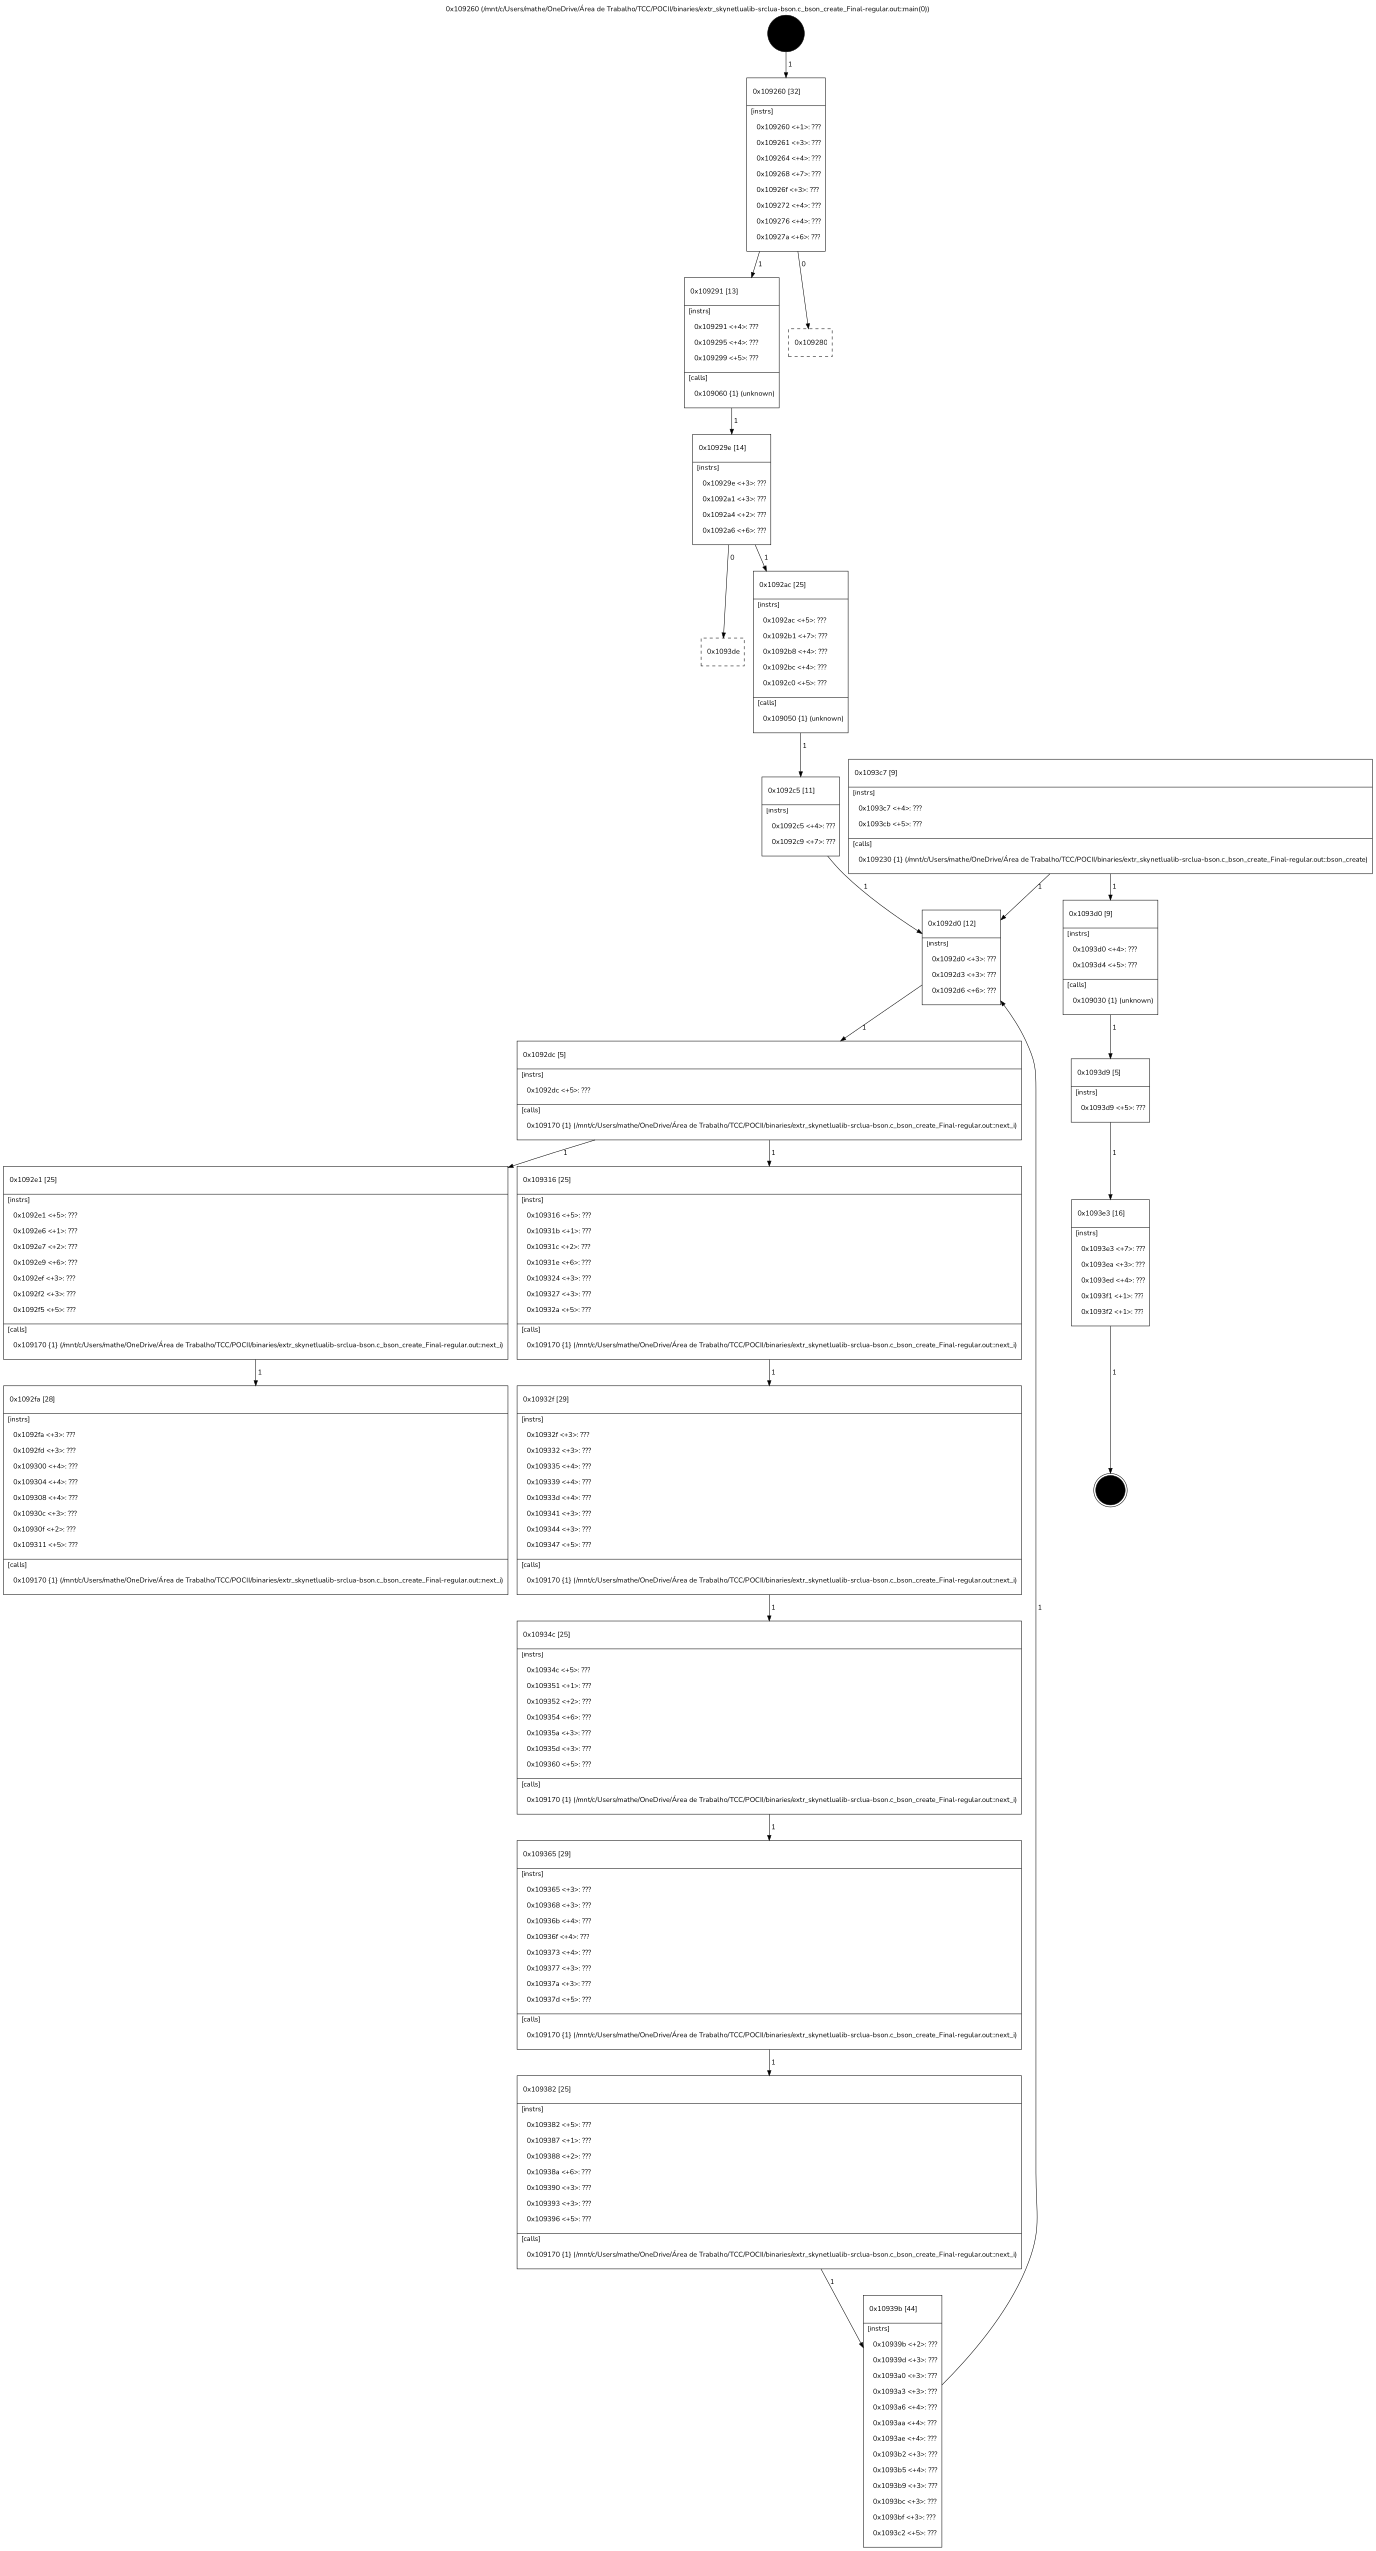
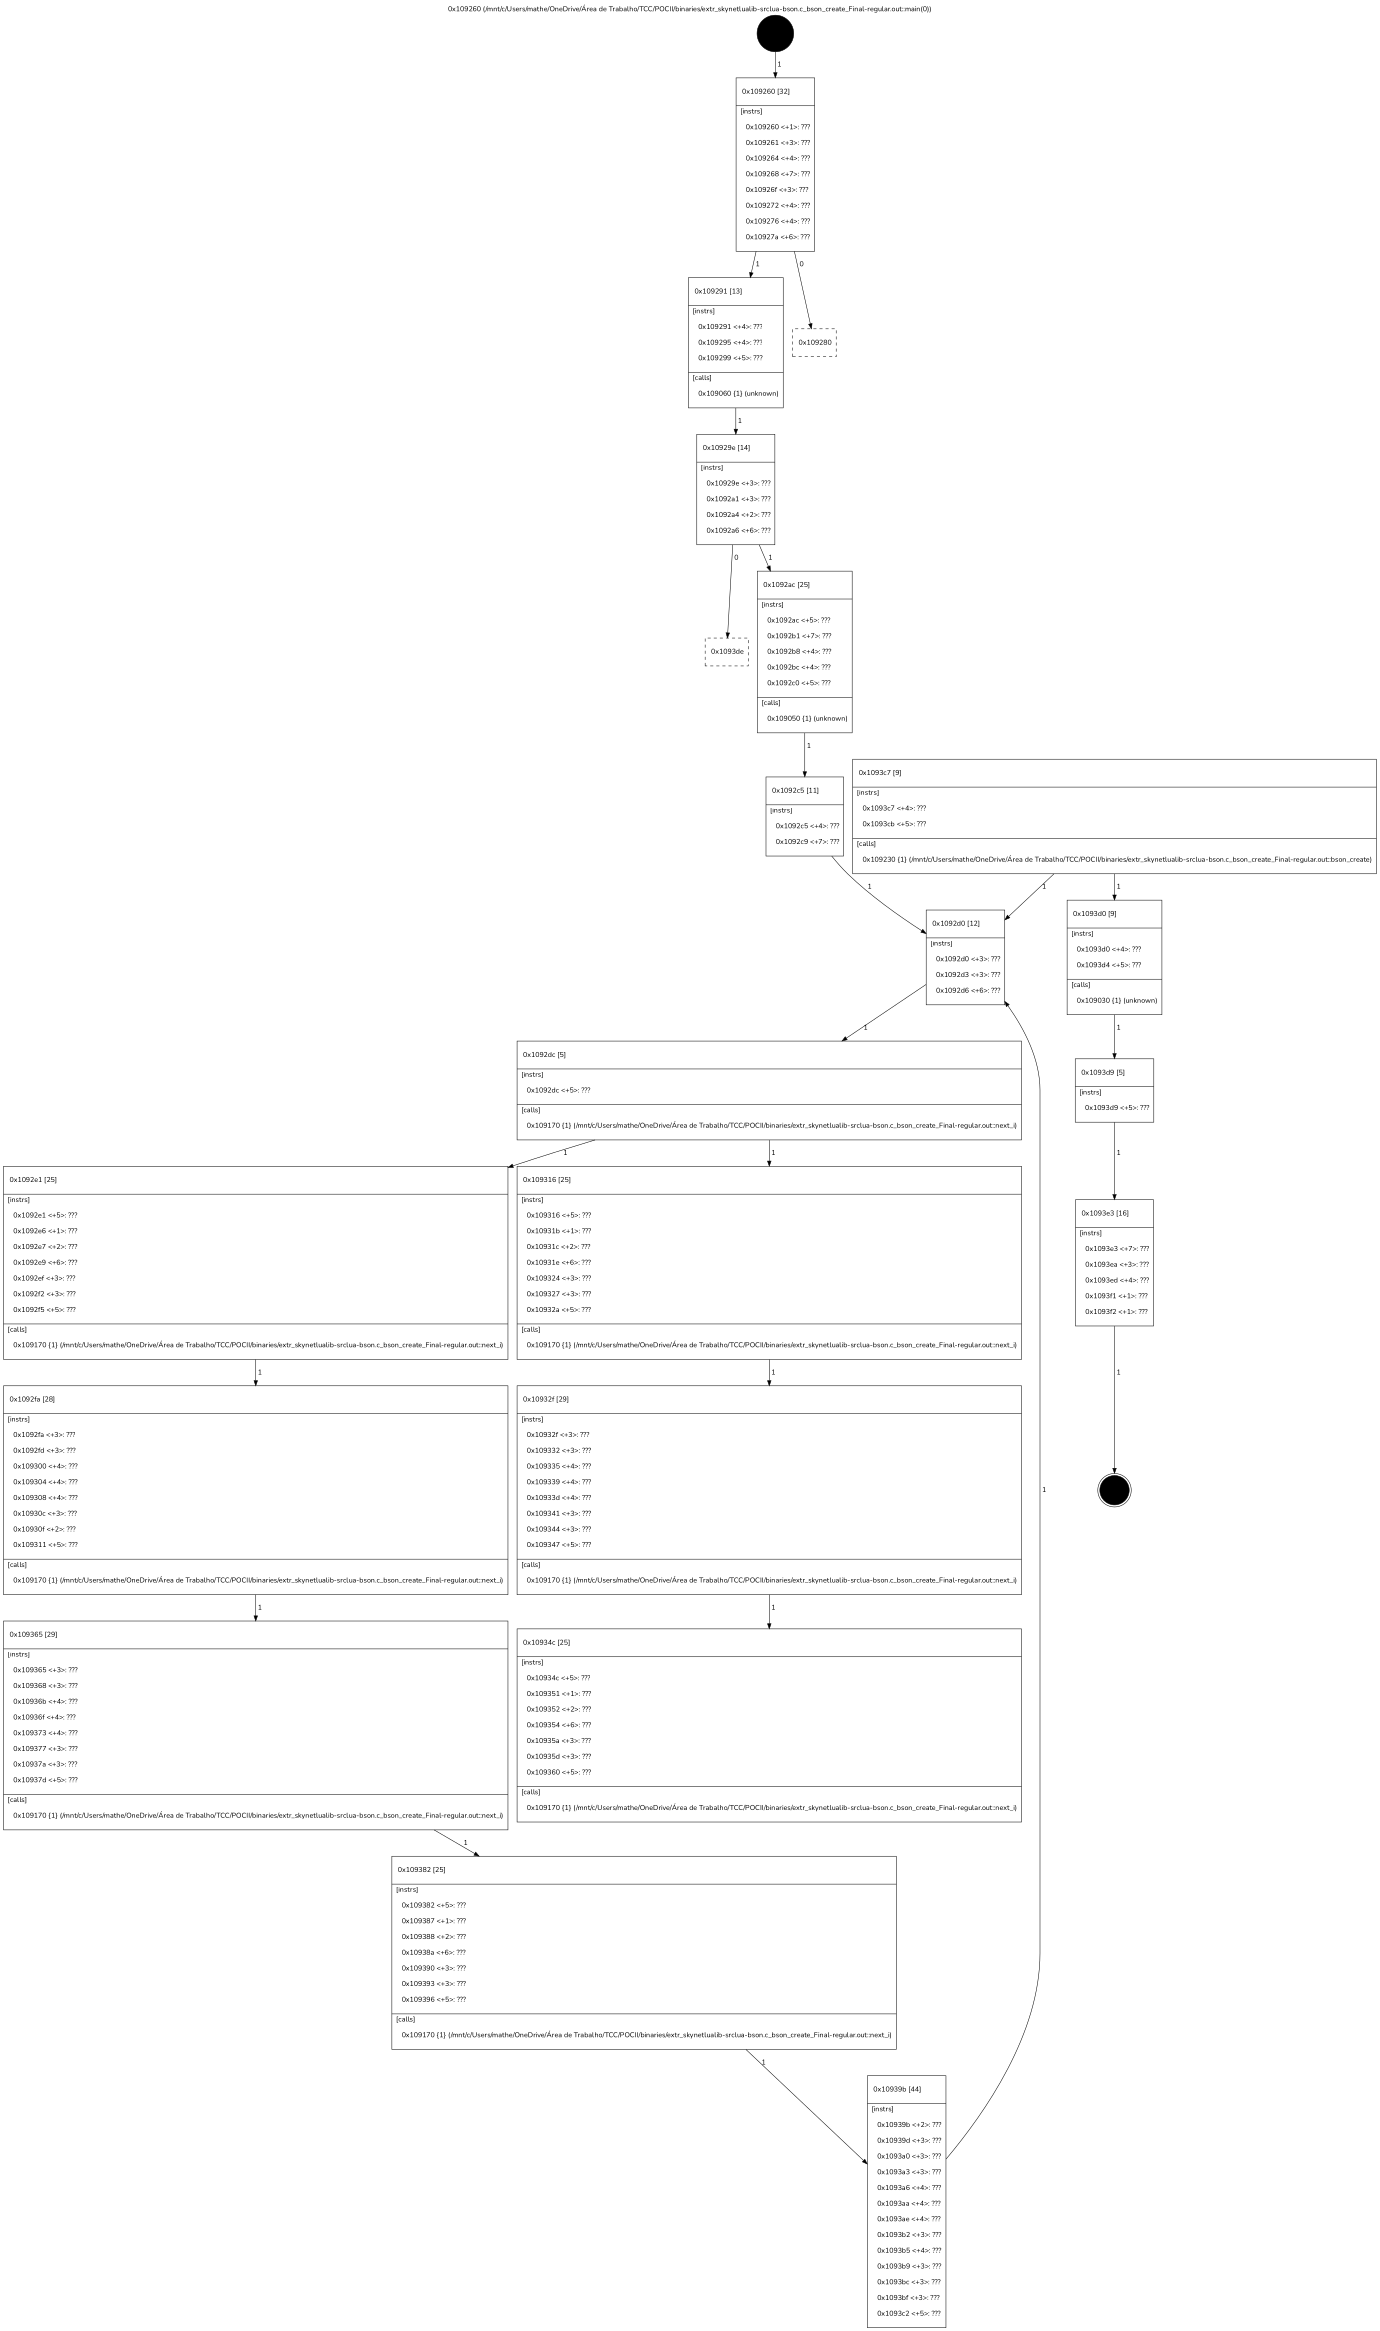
(769, 1825) -> (256, 1605)
